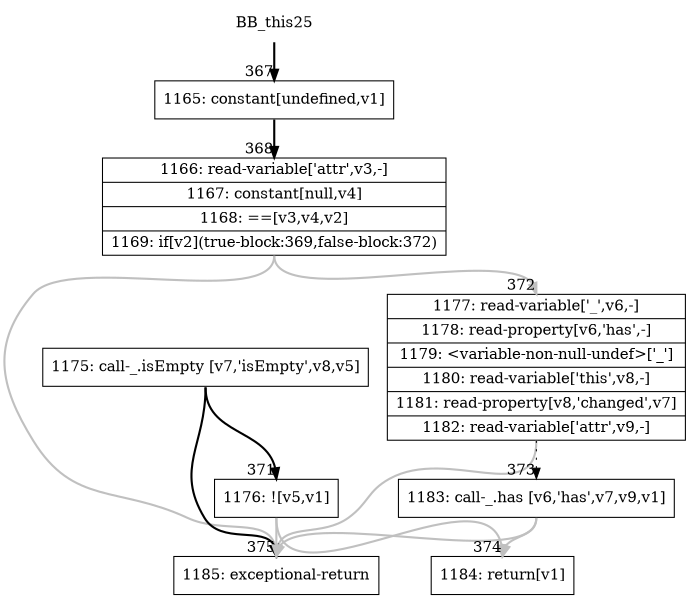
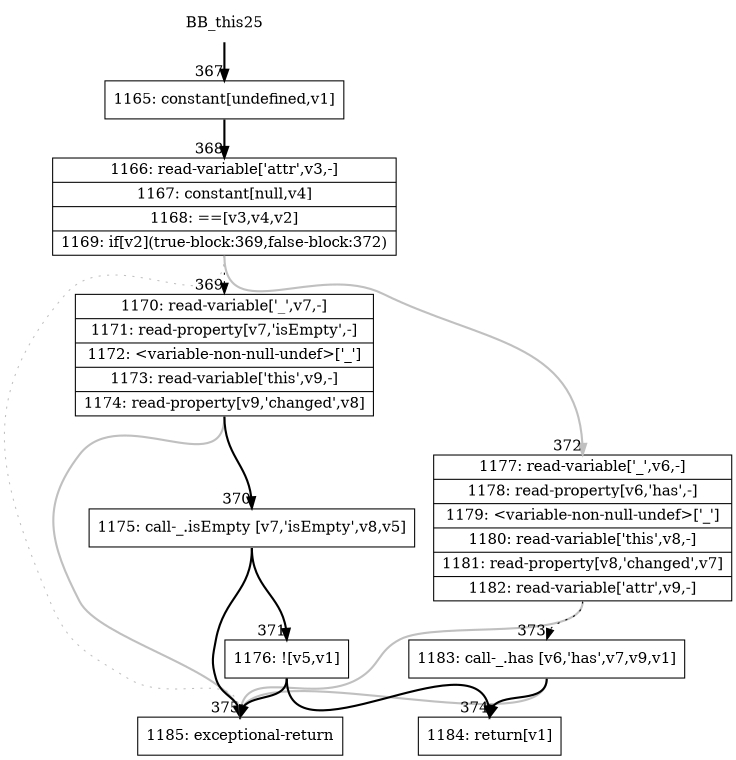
none -> (224, 355)
(6, 376) -> (7, 468)
(276, 532) -> (269, 696)
(524, 535) -> (524, 697)
(372, 542) -> (366, 703)
